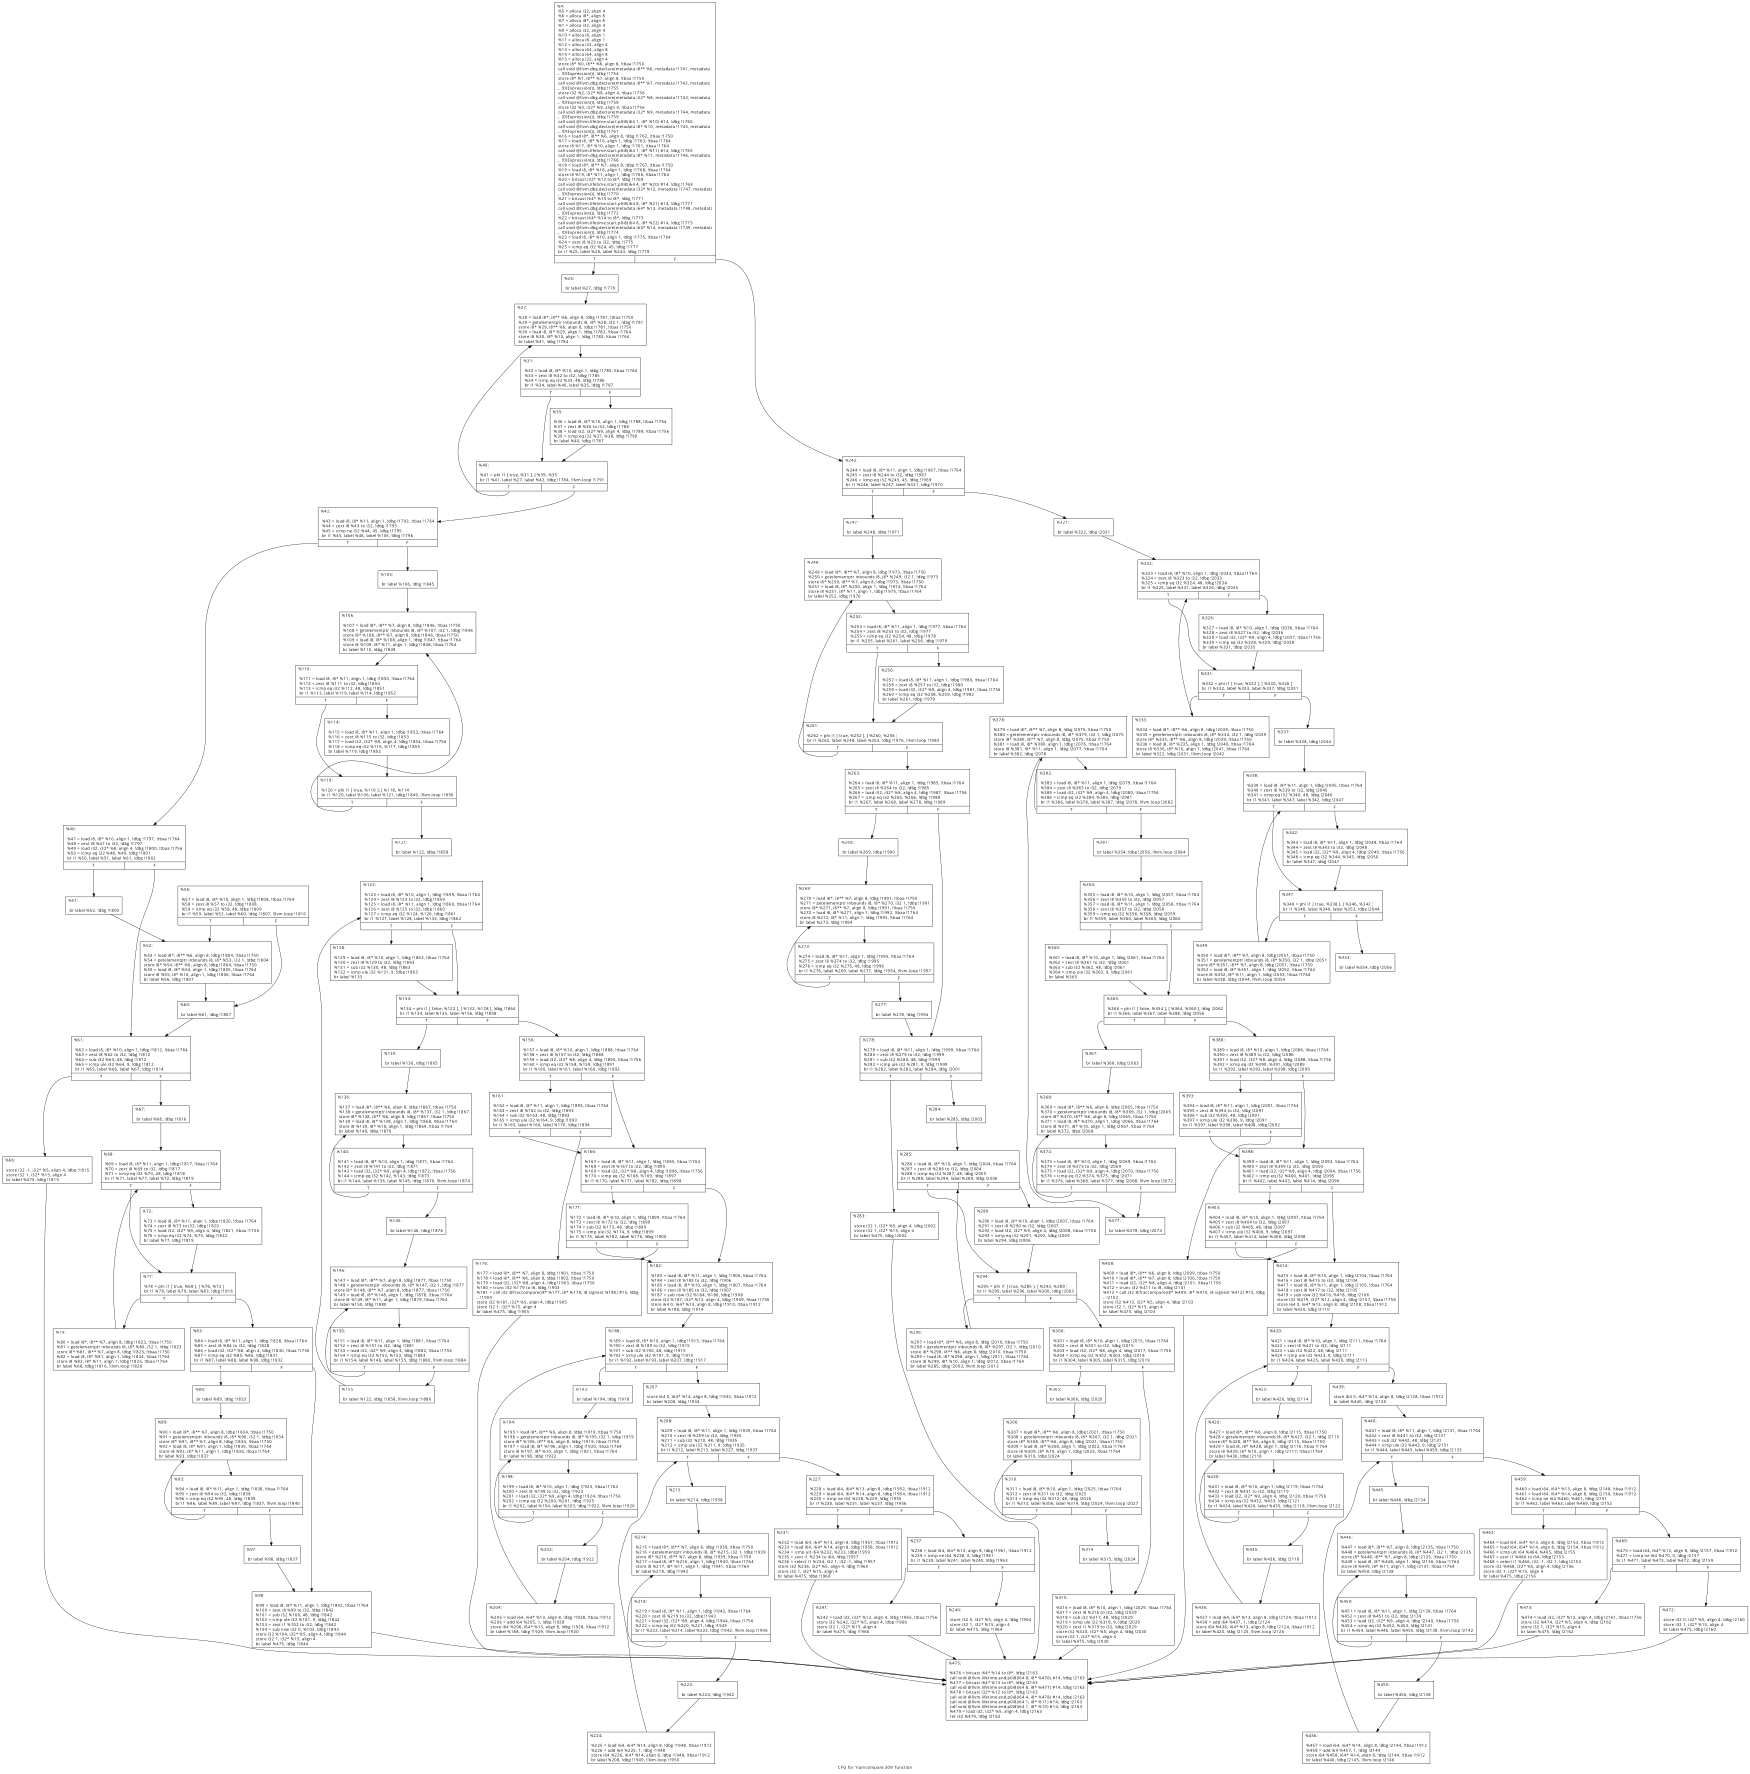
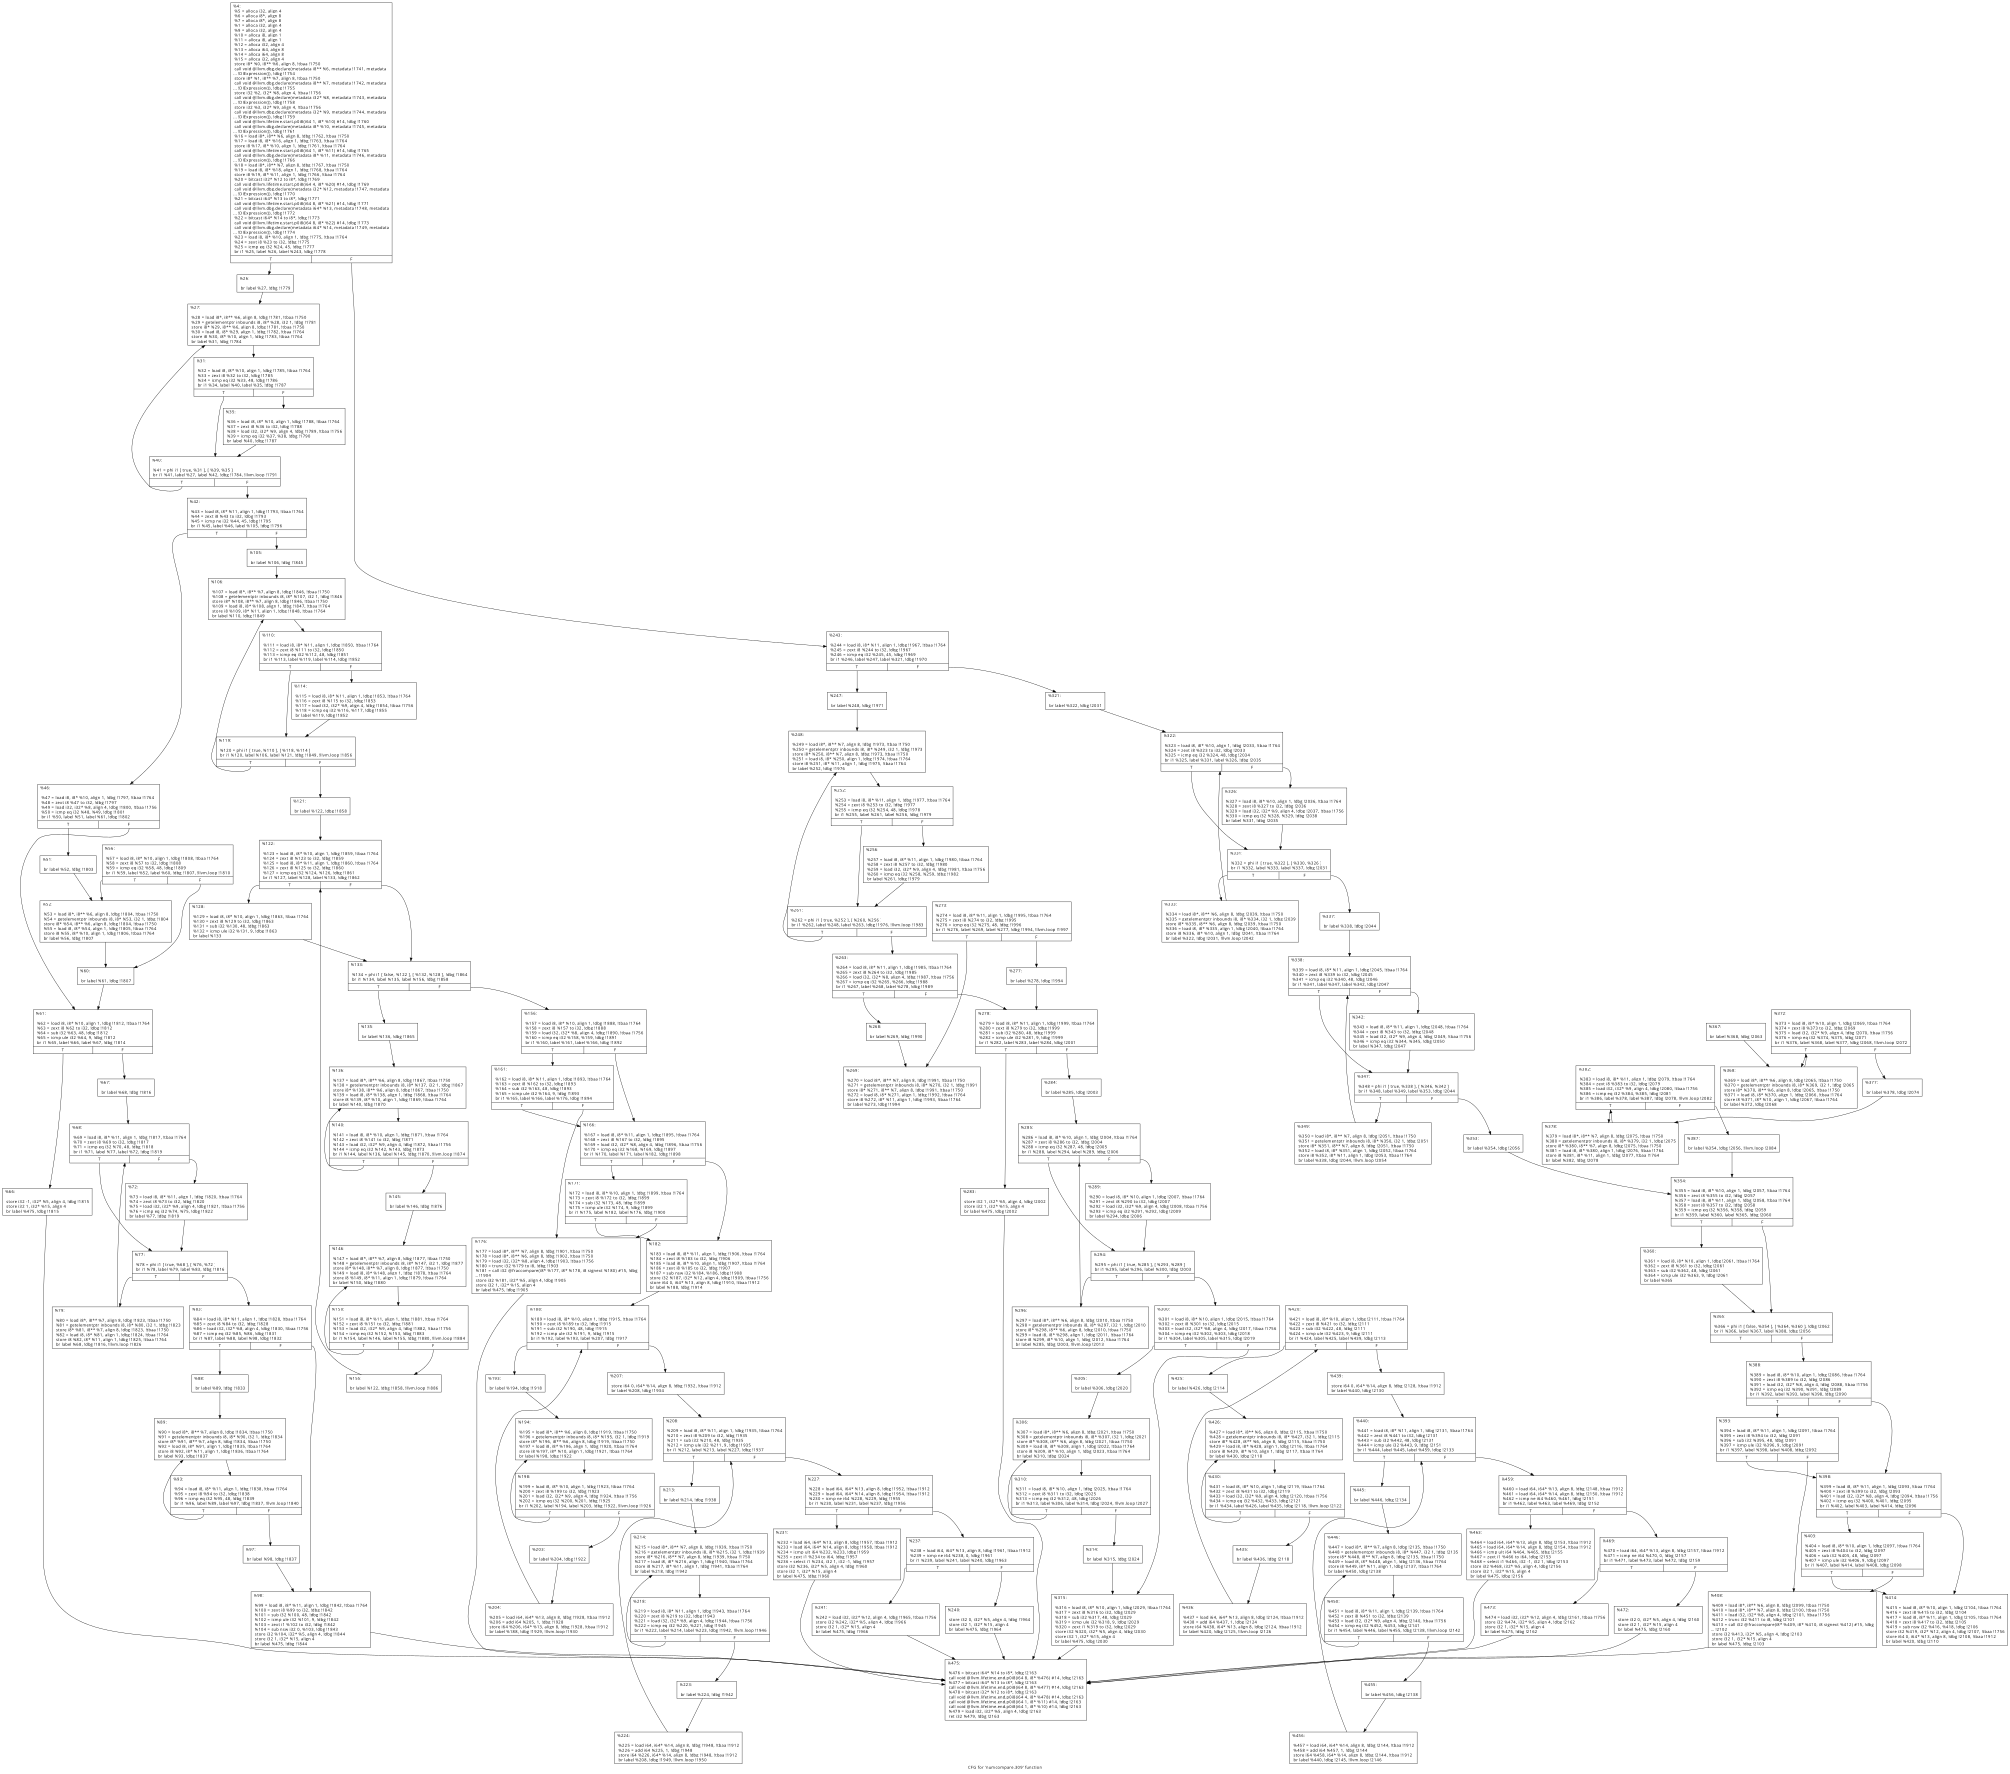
(864, 933) -> none
(1028, 1022) -> (1783, 1120)
(1099, 1033) -> none
none -> (1586, 1179)
(1332, 1319) -> none
